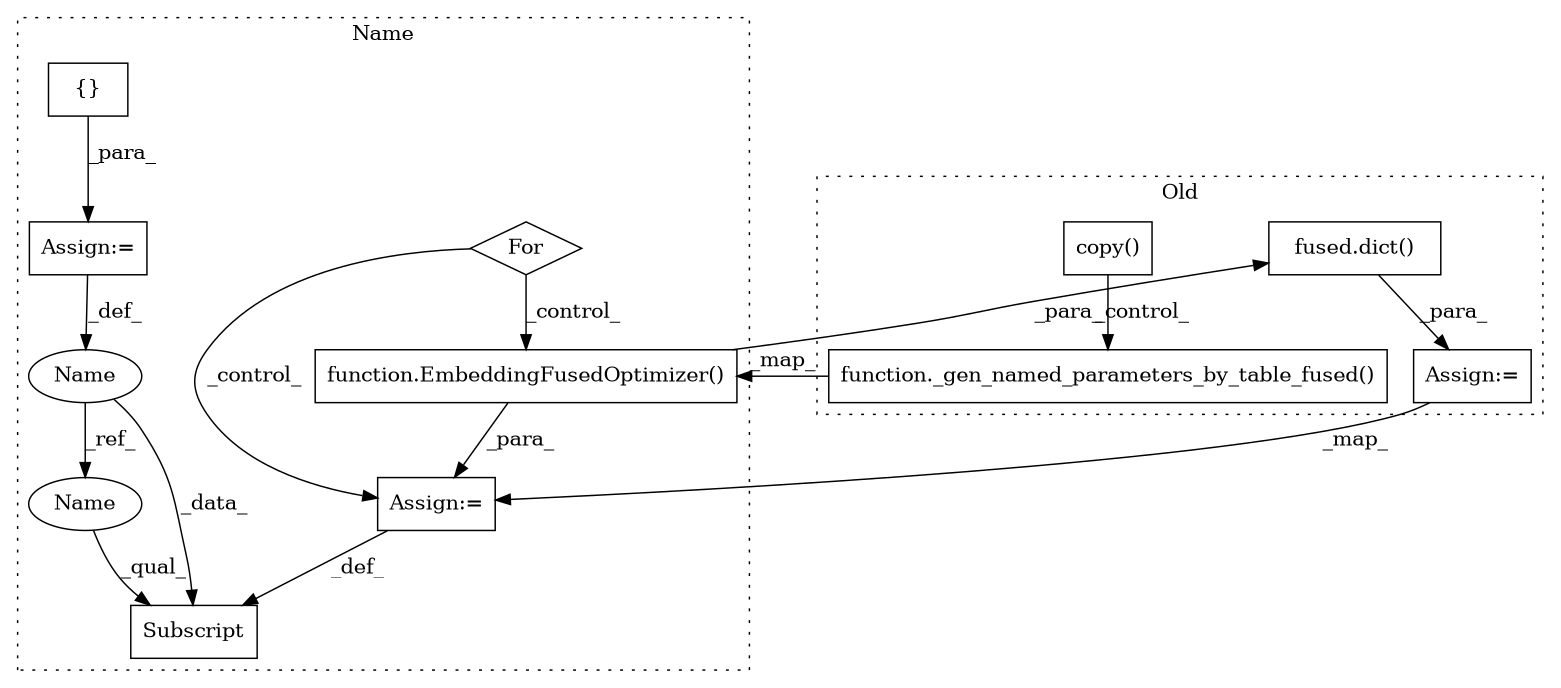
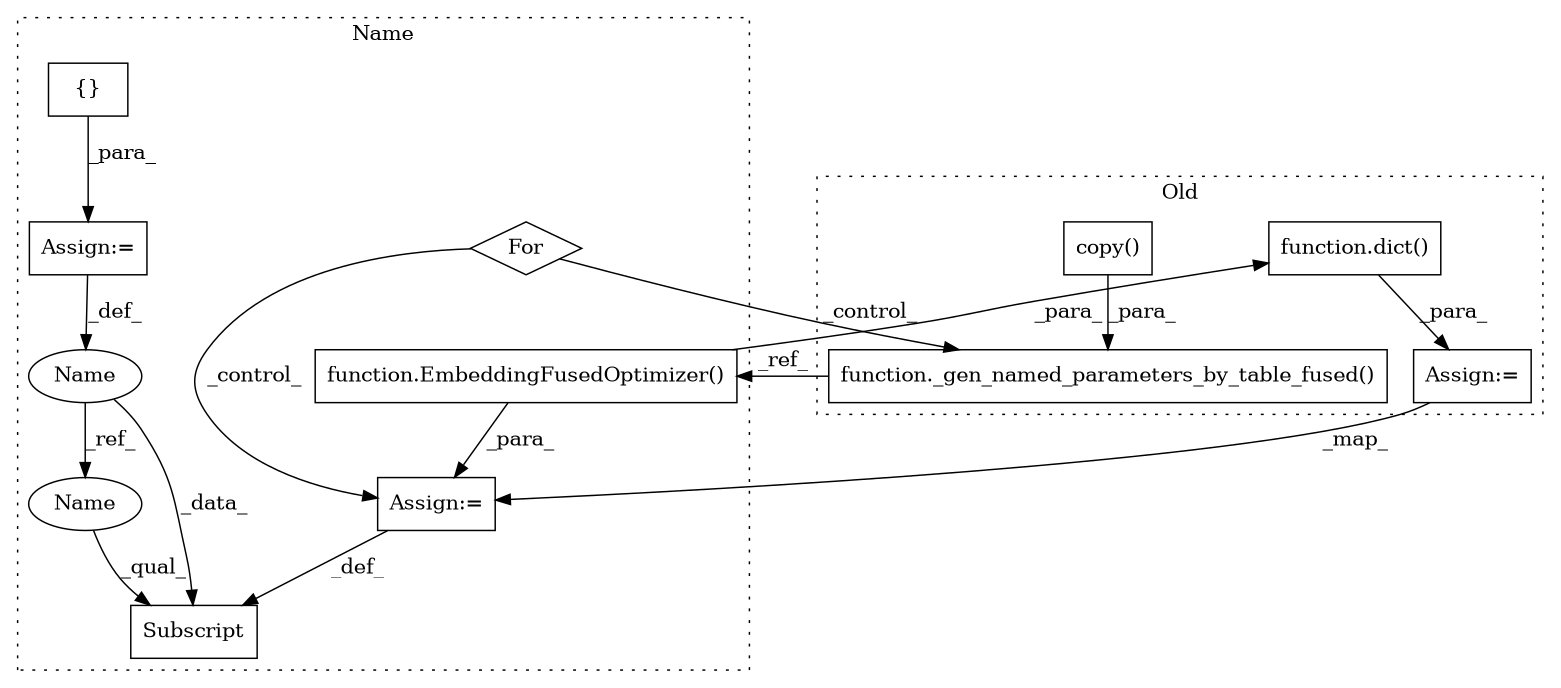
(1355, 248) -> (1355, 248)
(526, 305) -> (761, 309)
(1142, 312) -> (1142, 312)
(783, 361) -> (783, 361)
